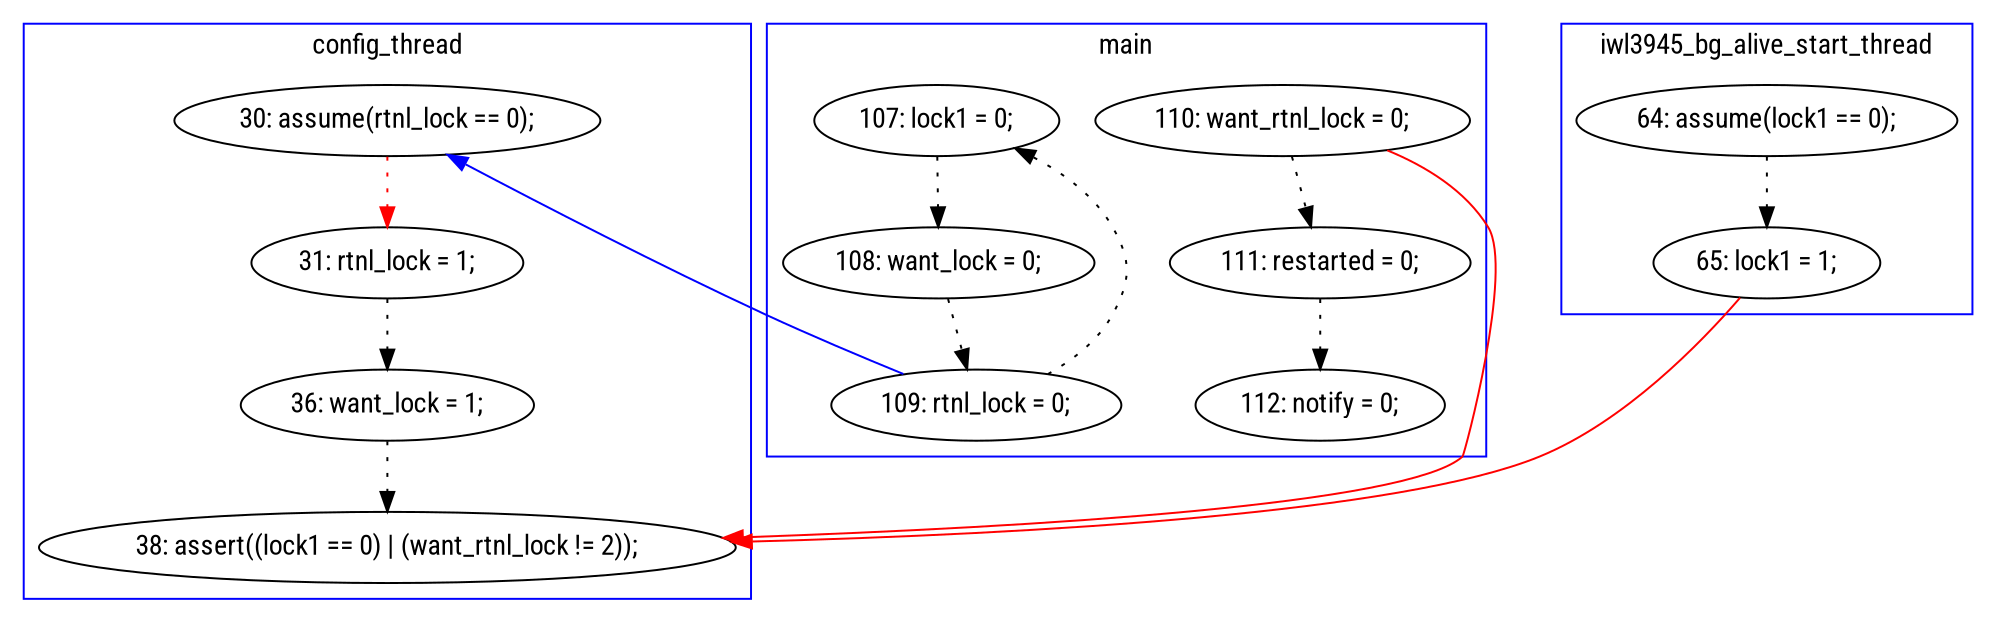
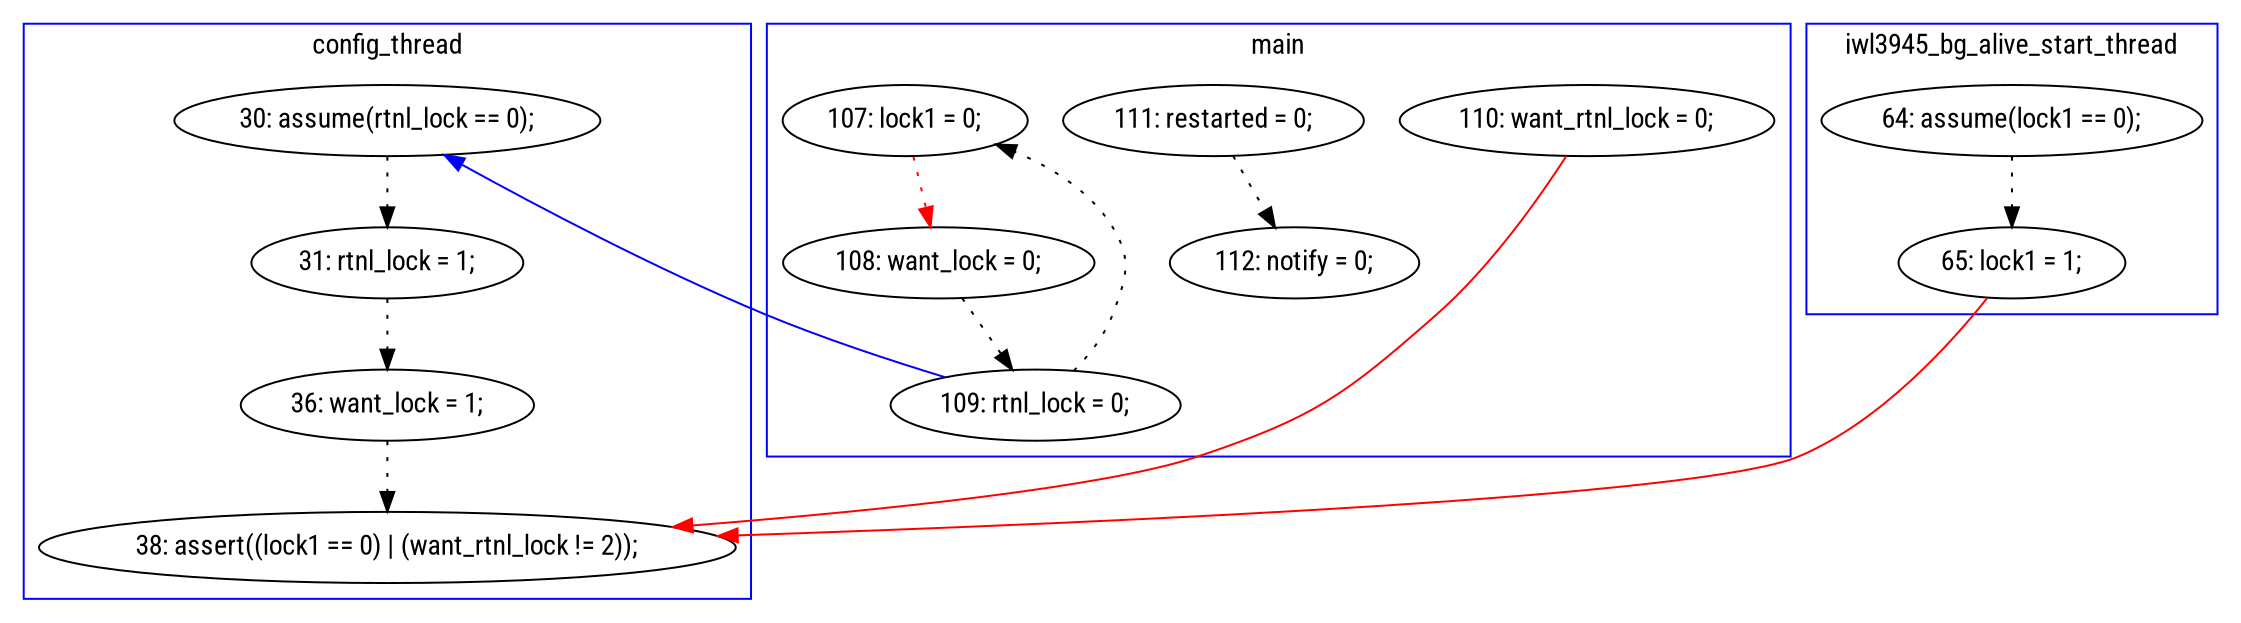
(387, 182) -> (387, 182)
(938, 182) -> (920, 182)
(1299, 182) -> none
